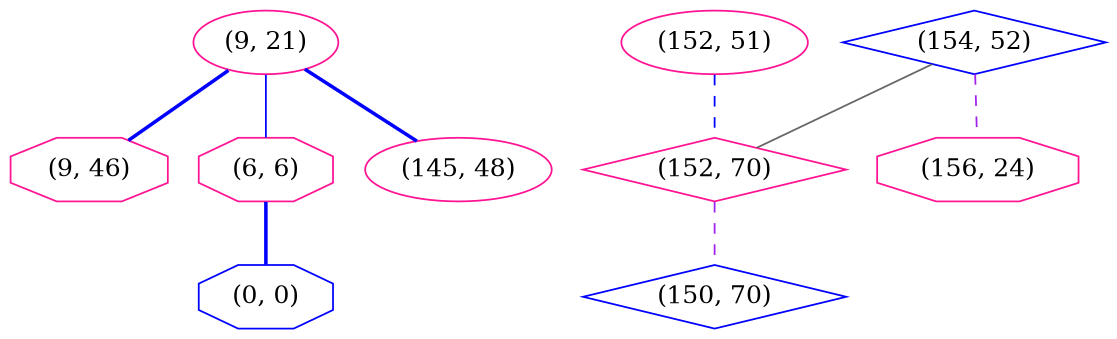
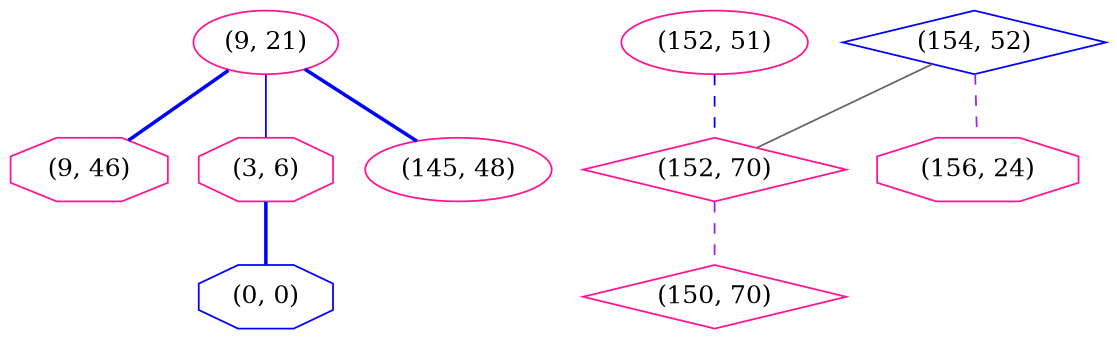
(266, 170) -> (266, 170)
(715, 297) -> (715, 297)
